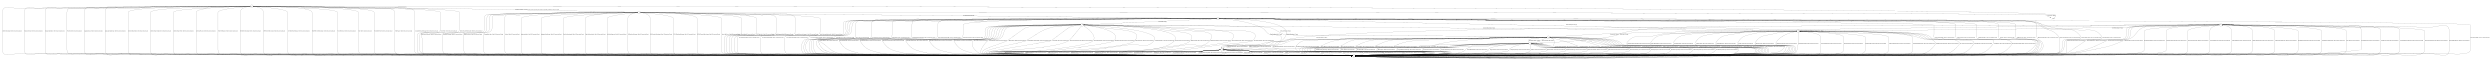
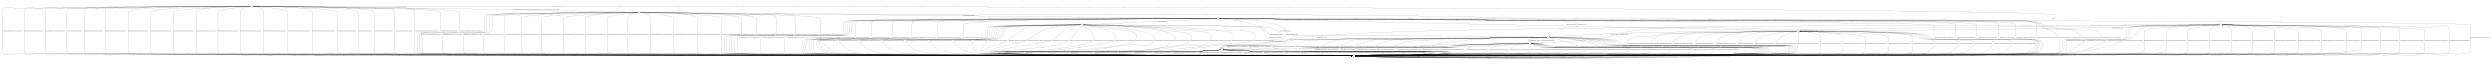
(1346, 13) -> (1125, 15)
(1440, 28) -> (1255, 27)
